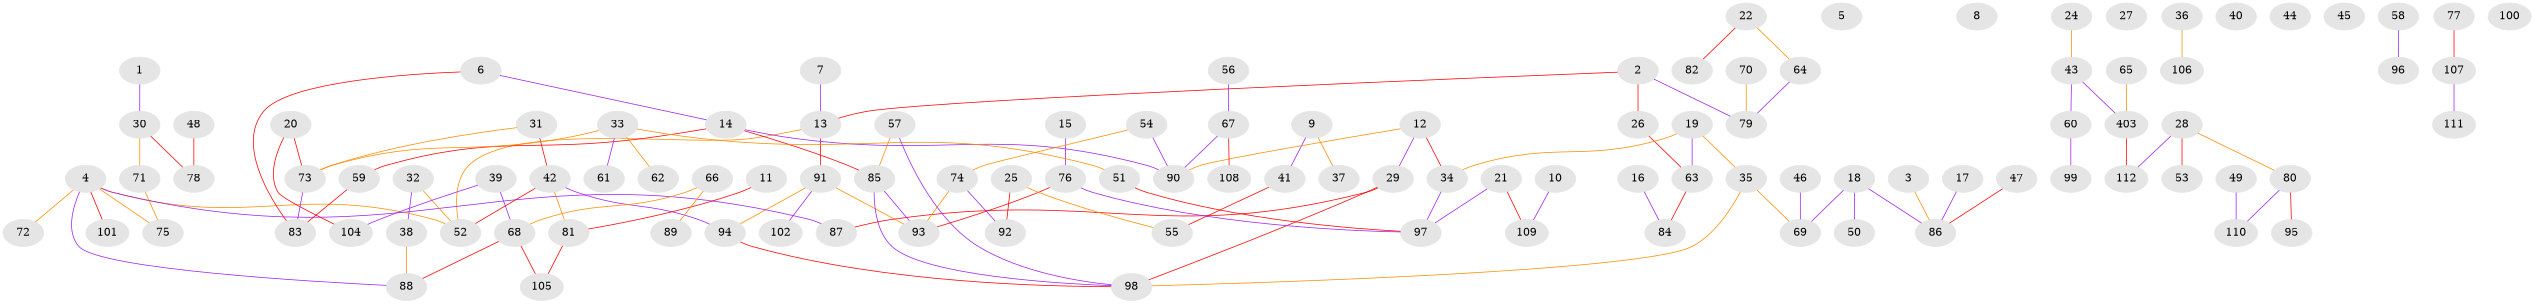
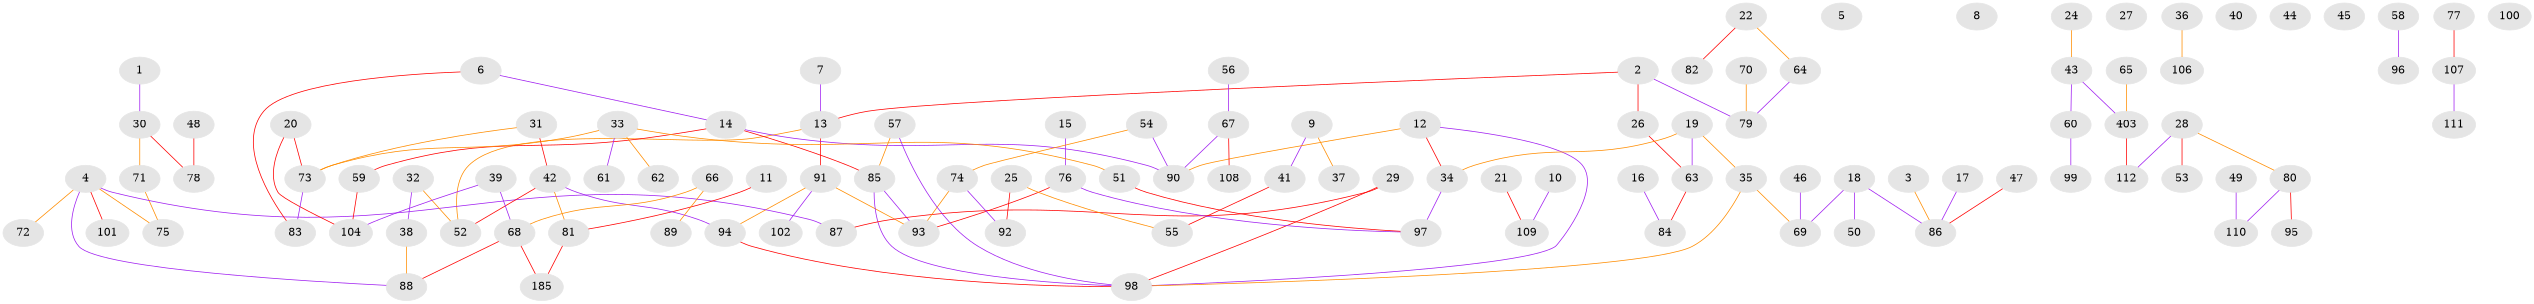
(1407, 152) -> (1474, 264)
(264, 206) -> none
(1461, 206) -> none
(323, 209) -> (355, 206)
(542, 287) -> (542, 287)
